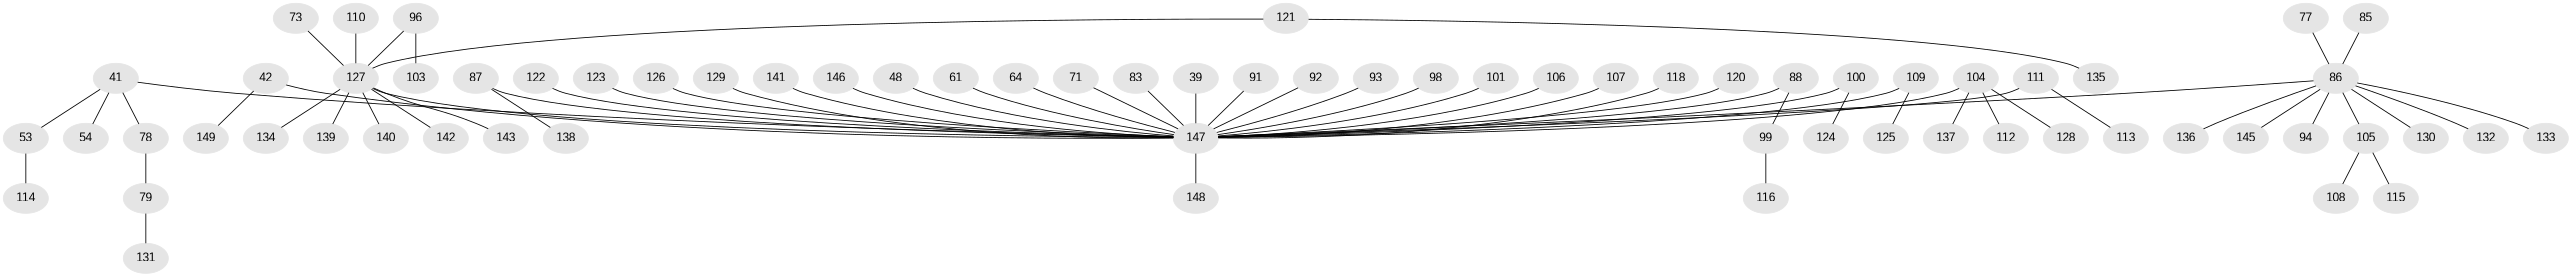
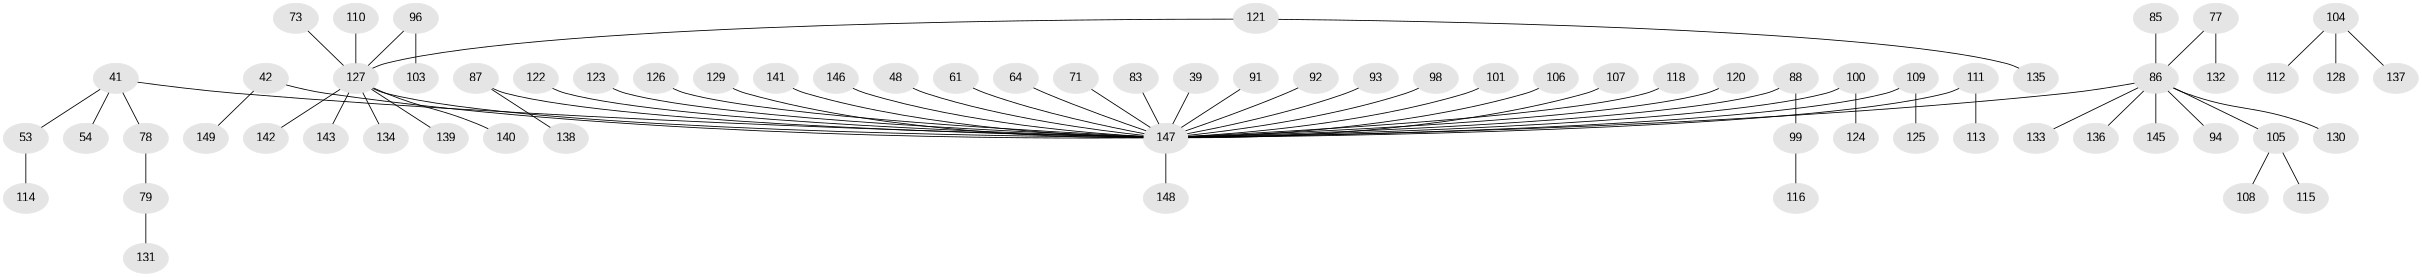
(2412, 106) -> (2216, 48)
(1590, 128) -> none
